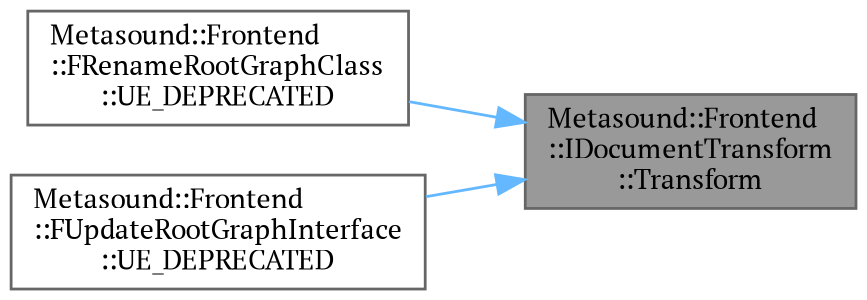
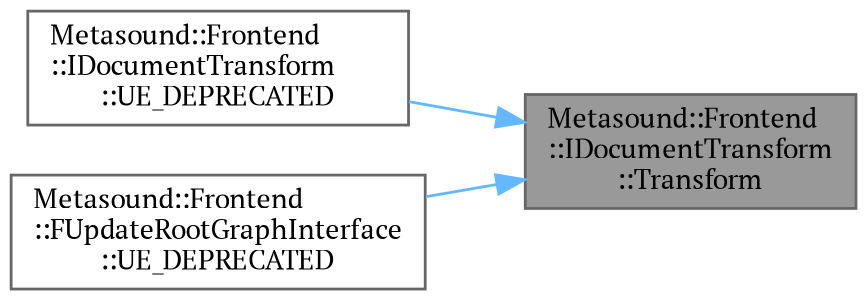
(218, 68) -> (218, 68)
